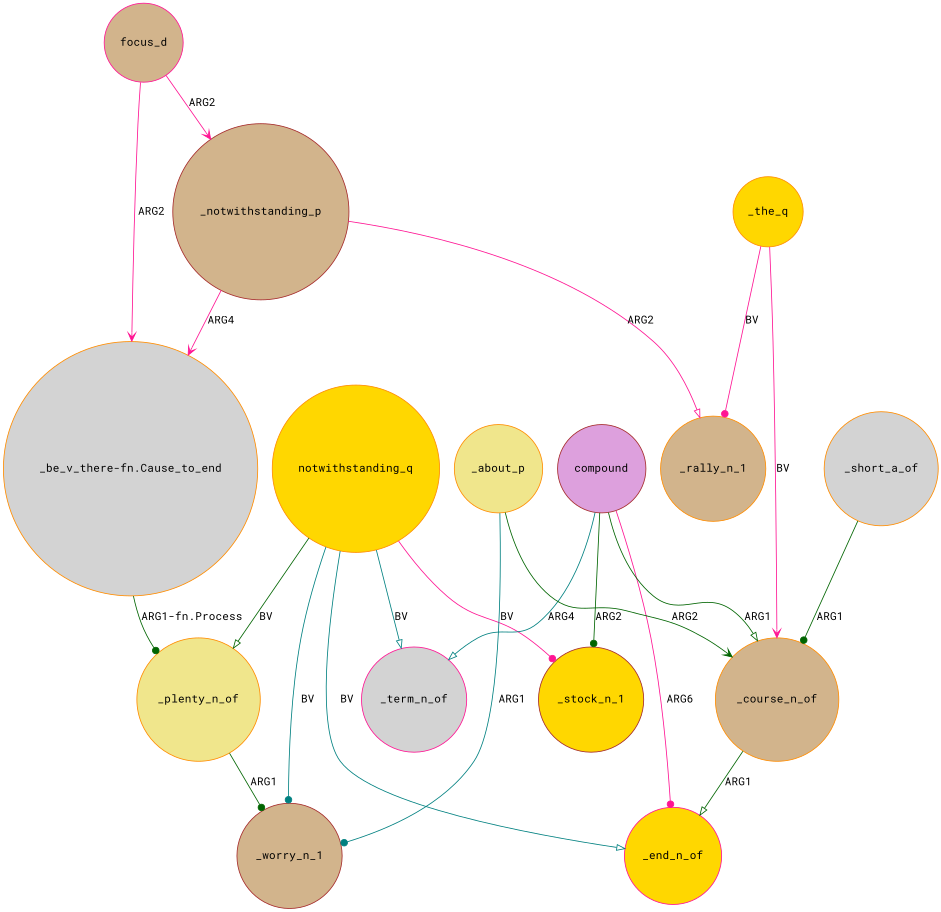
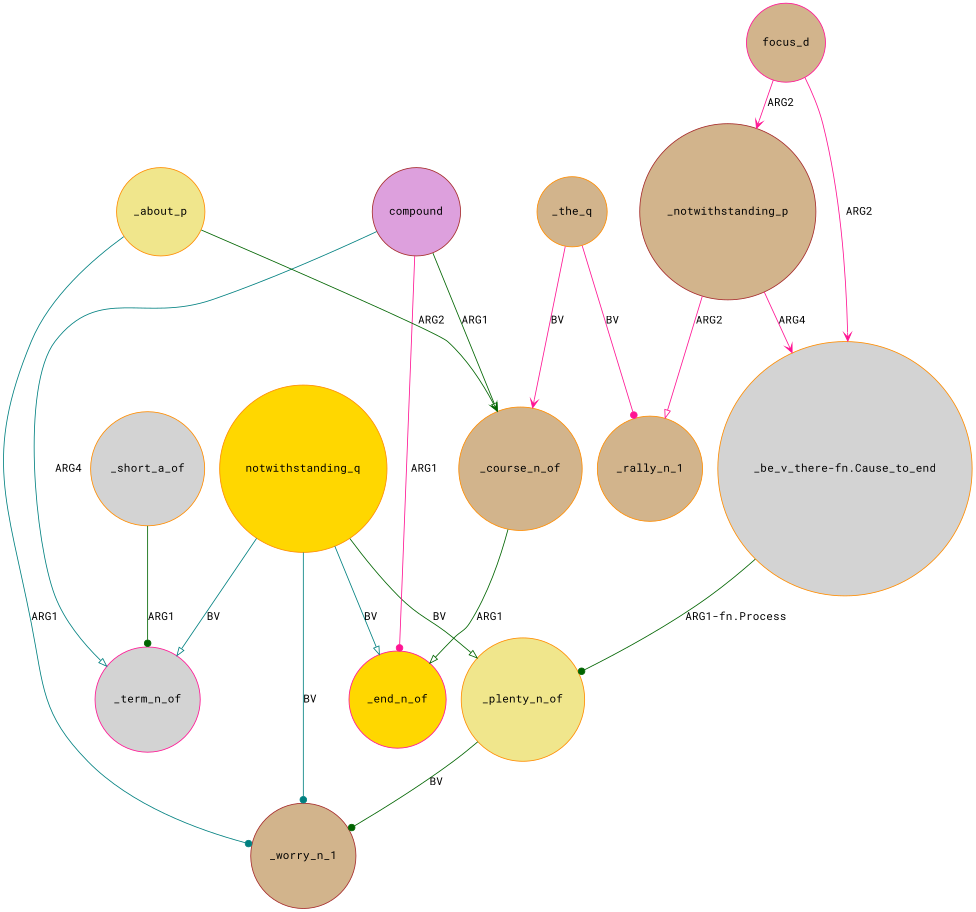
(768, 212) -> (572, 212)
(831, 579) -> (148, 583)
(591, 700) -> none
(680, 700) -> (425, 469)
(264, 782) -> (436, 782)
